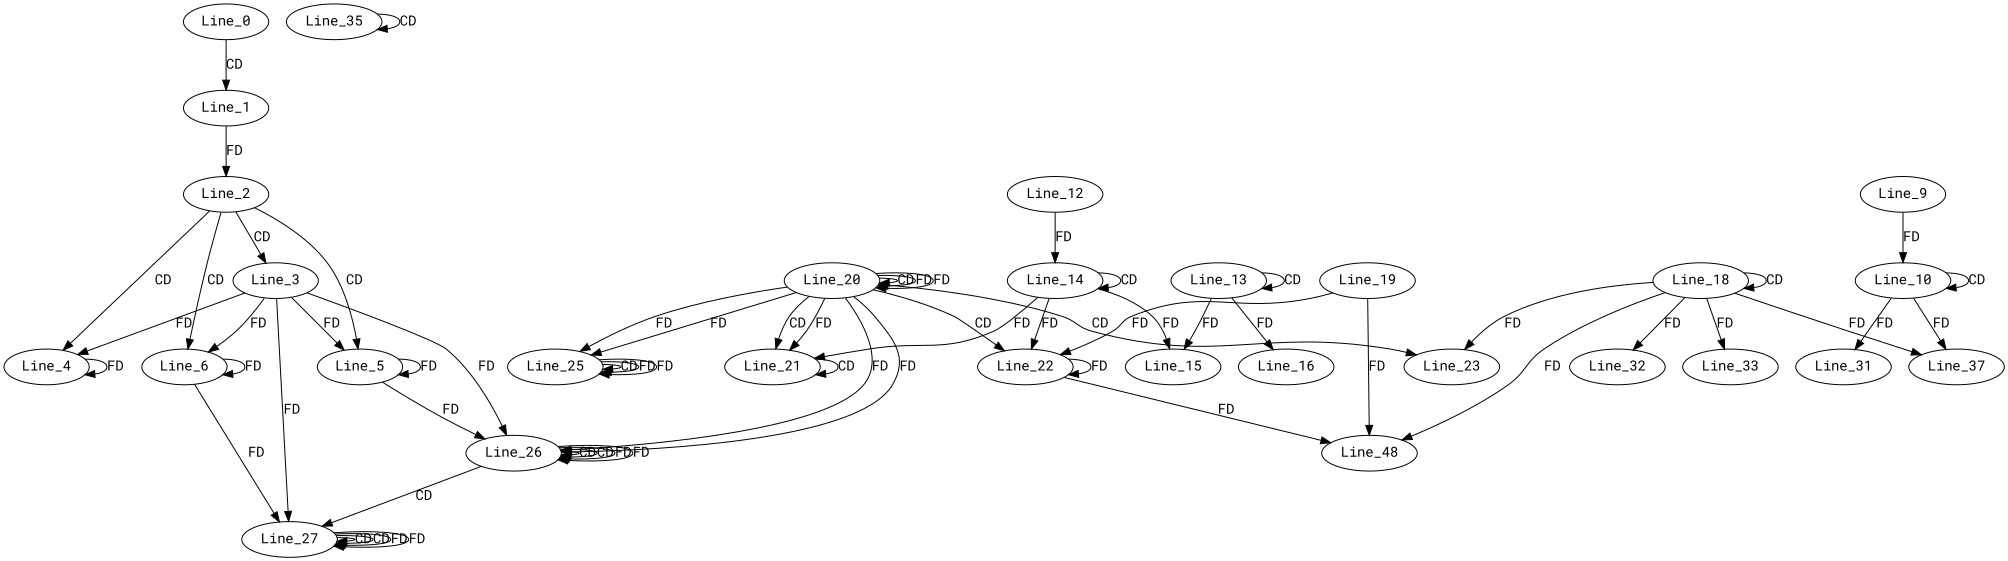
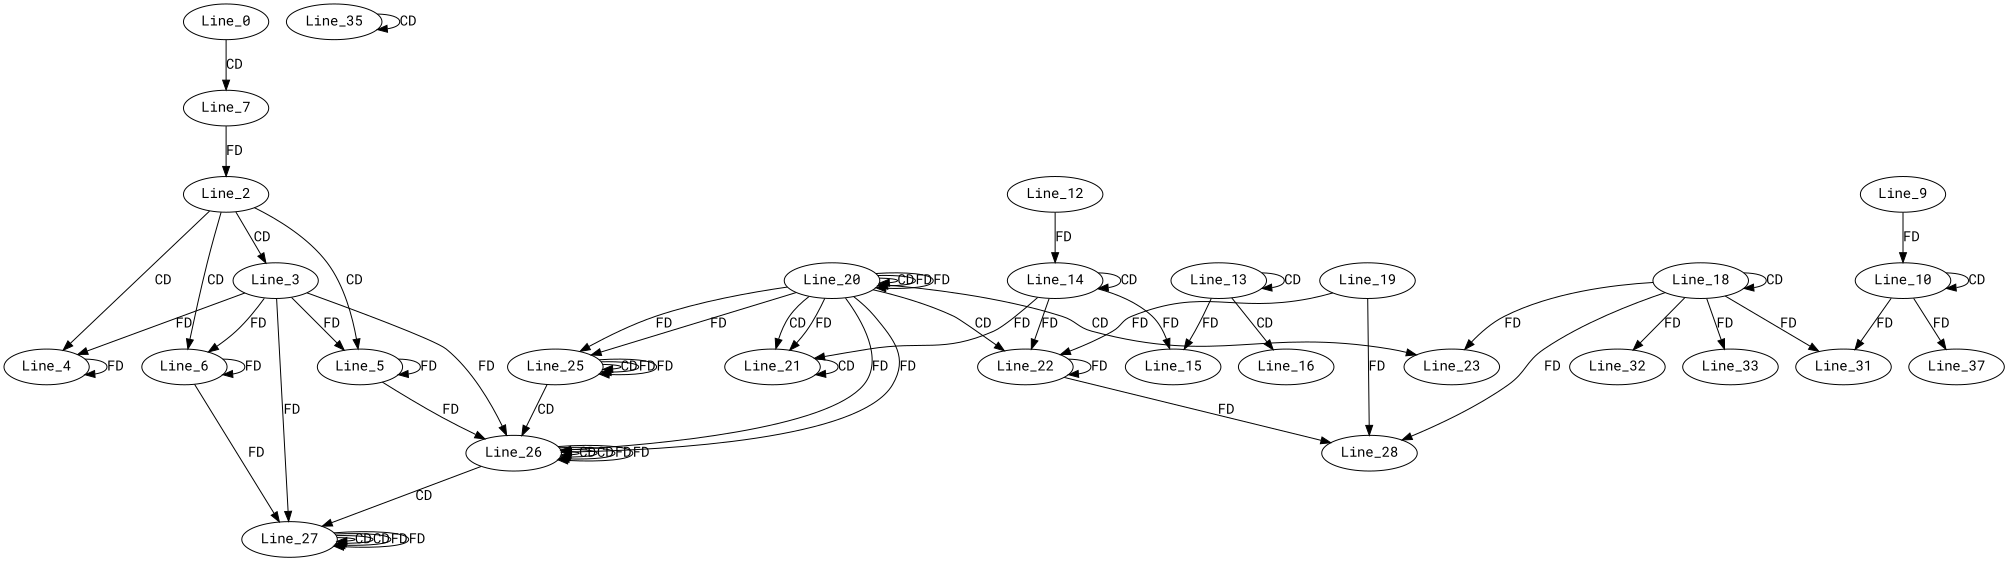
(226, 108) -> (226, 108)
(1823, 323) -> (1768, 321)
(1265, 324) -> (1265, 324)
none -> (537, 406)
(1369, 453) -> (1369, 453)
